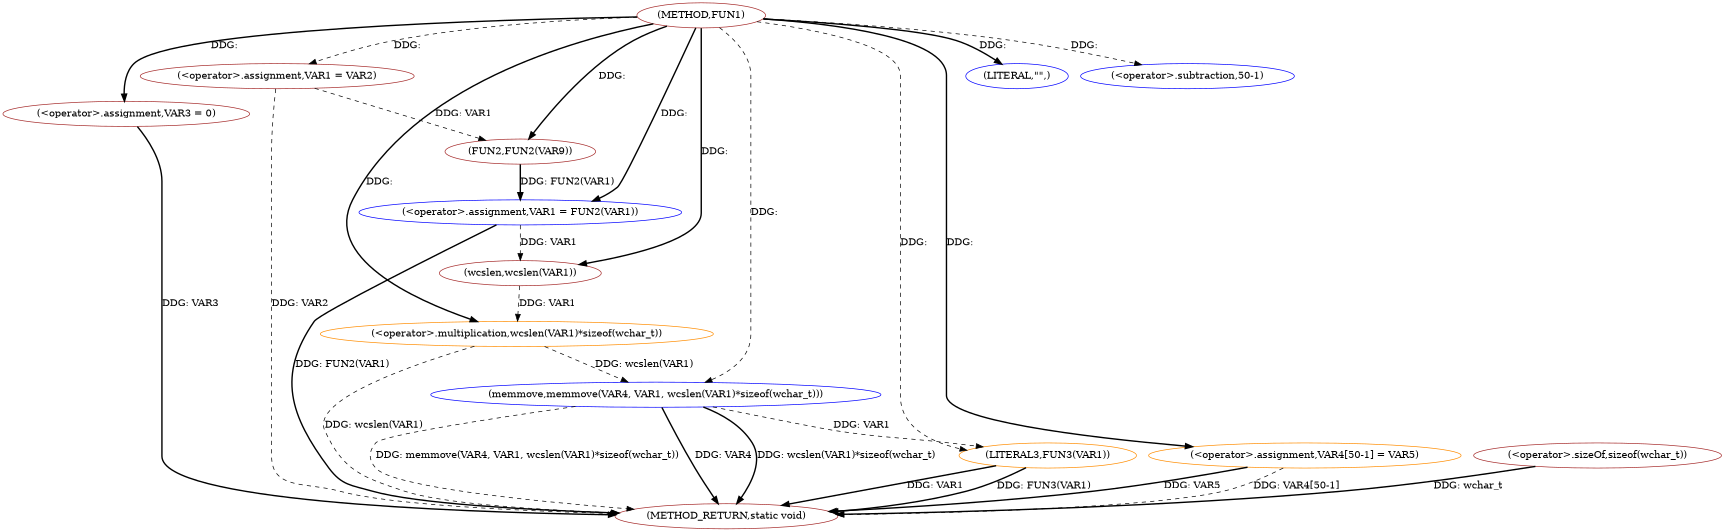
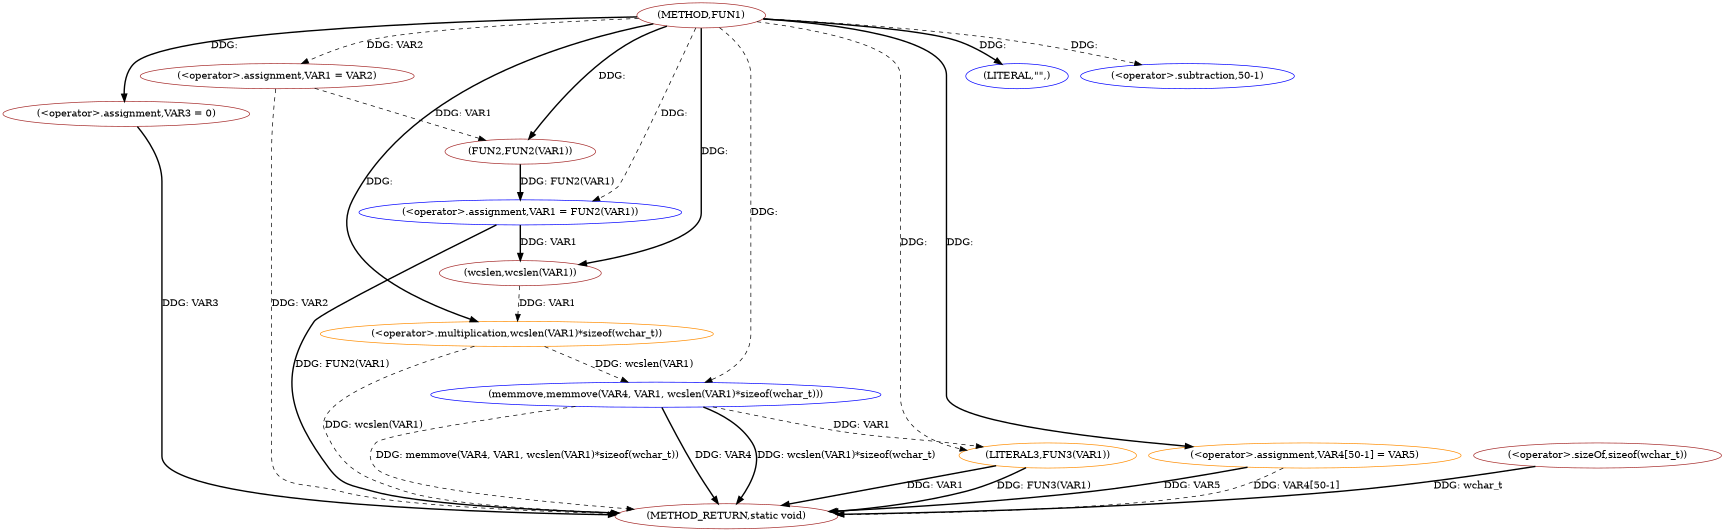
(409, 46) -> (395, 46)
(653, 118) -> (653, 118)
(520, 152) -> (520, 152)
(520, 239) -> (520, 239)
